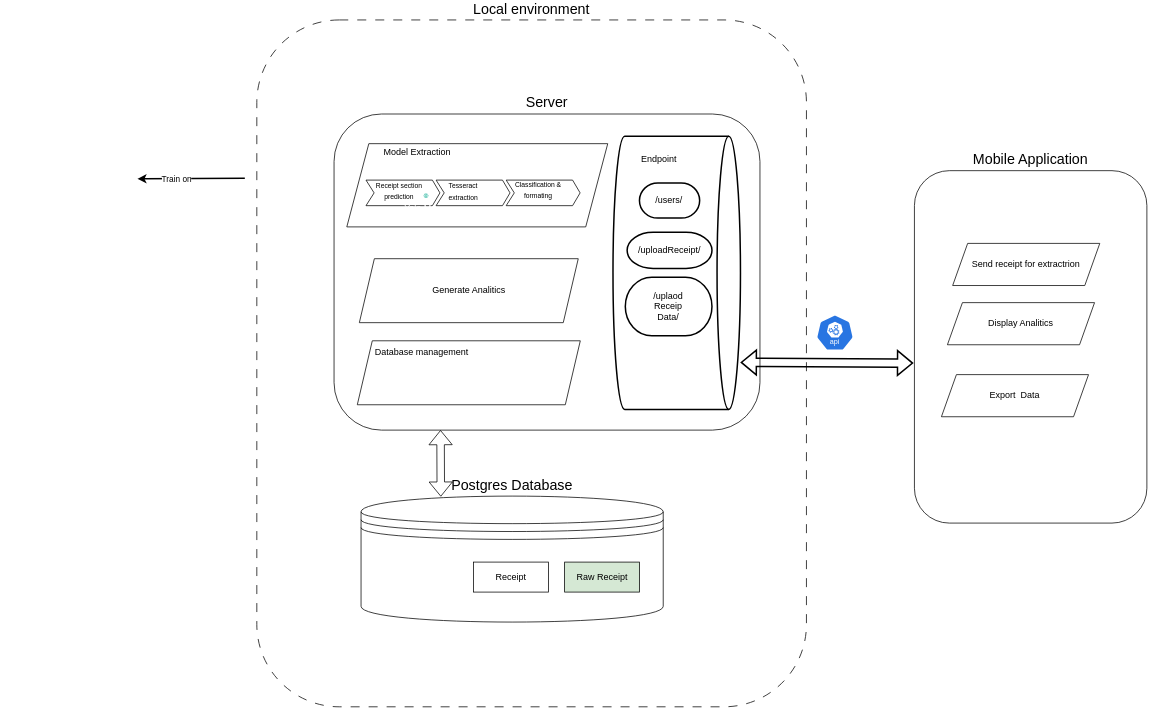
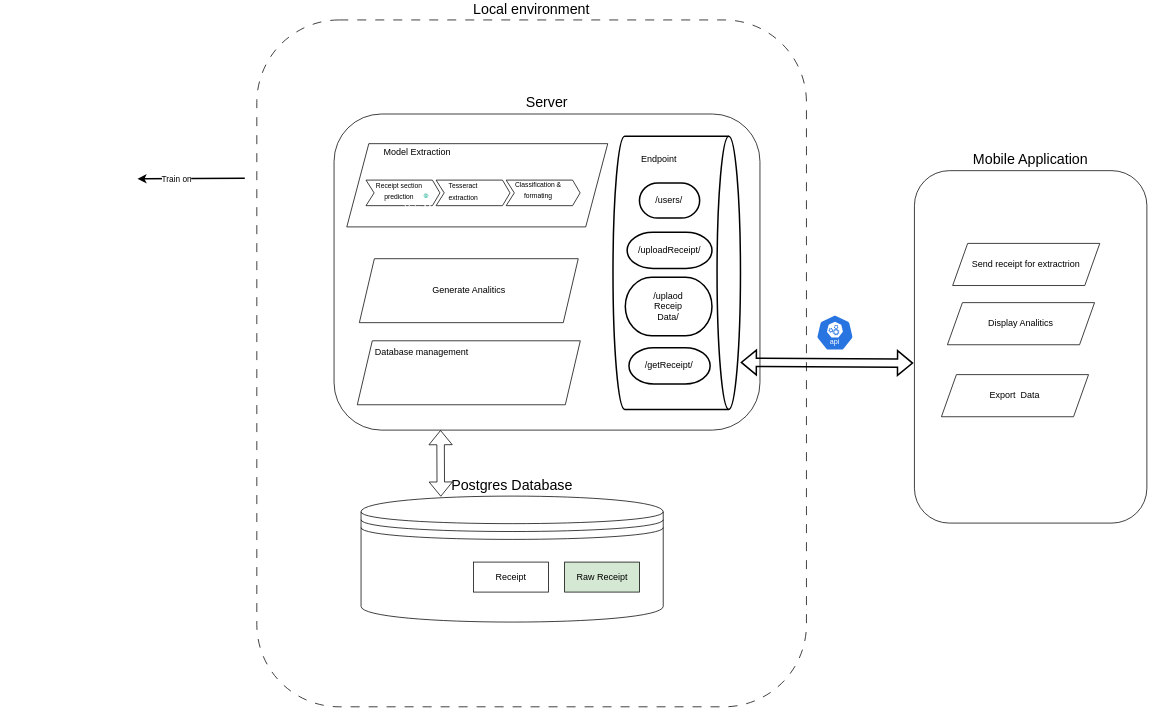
none -> (670, 366)
